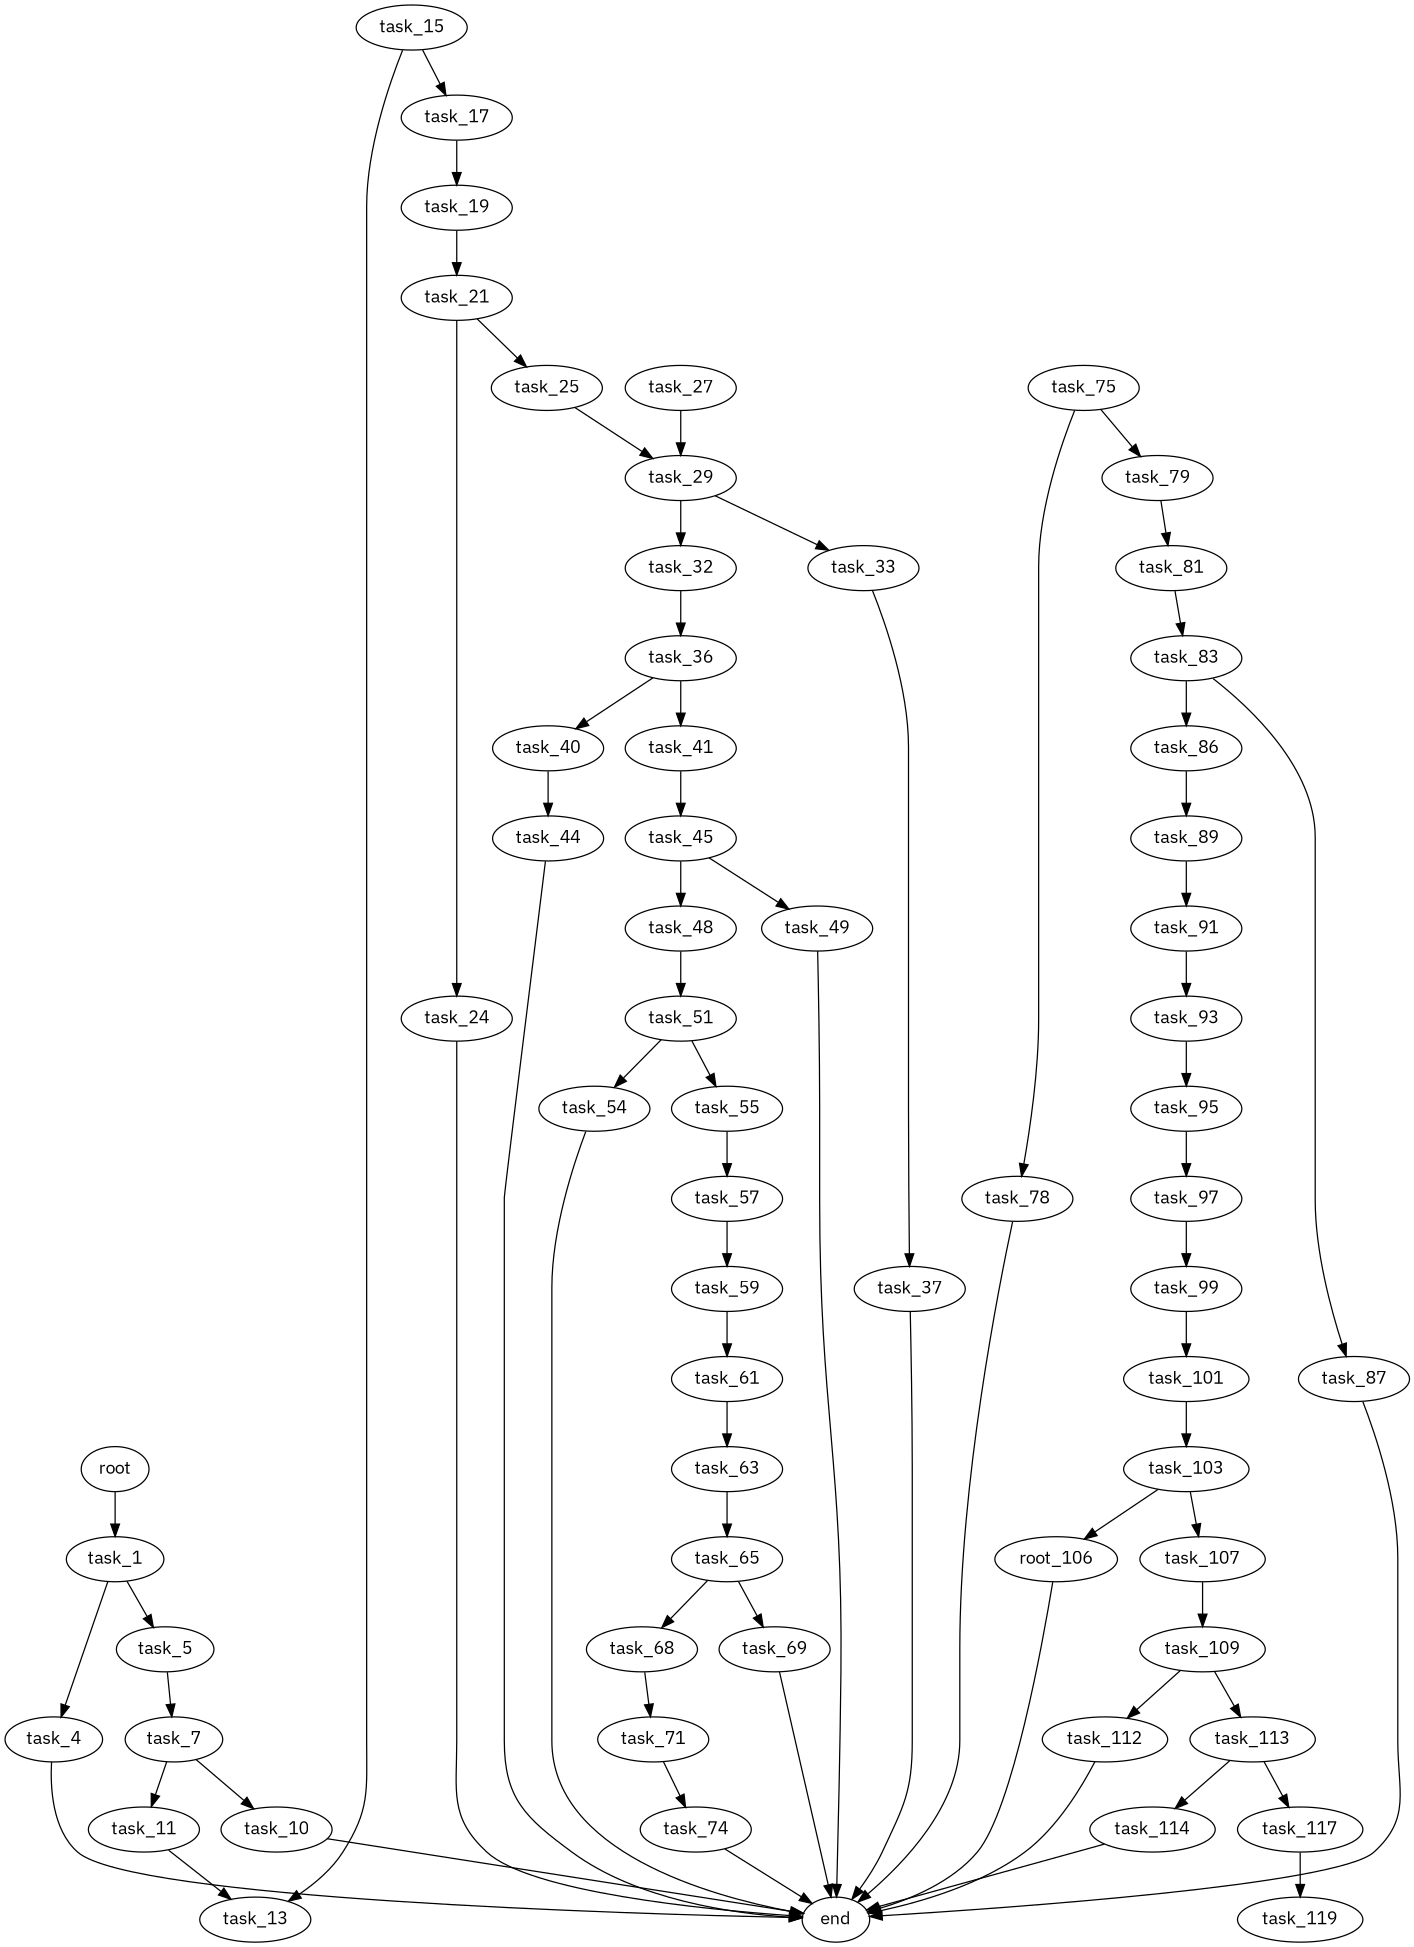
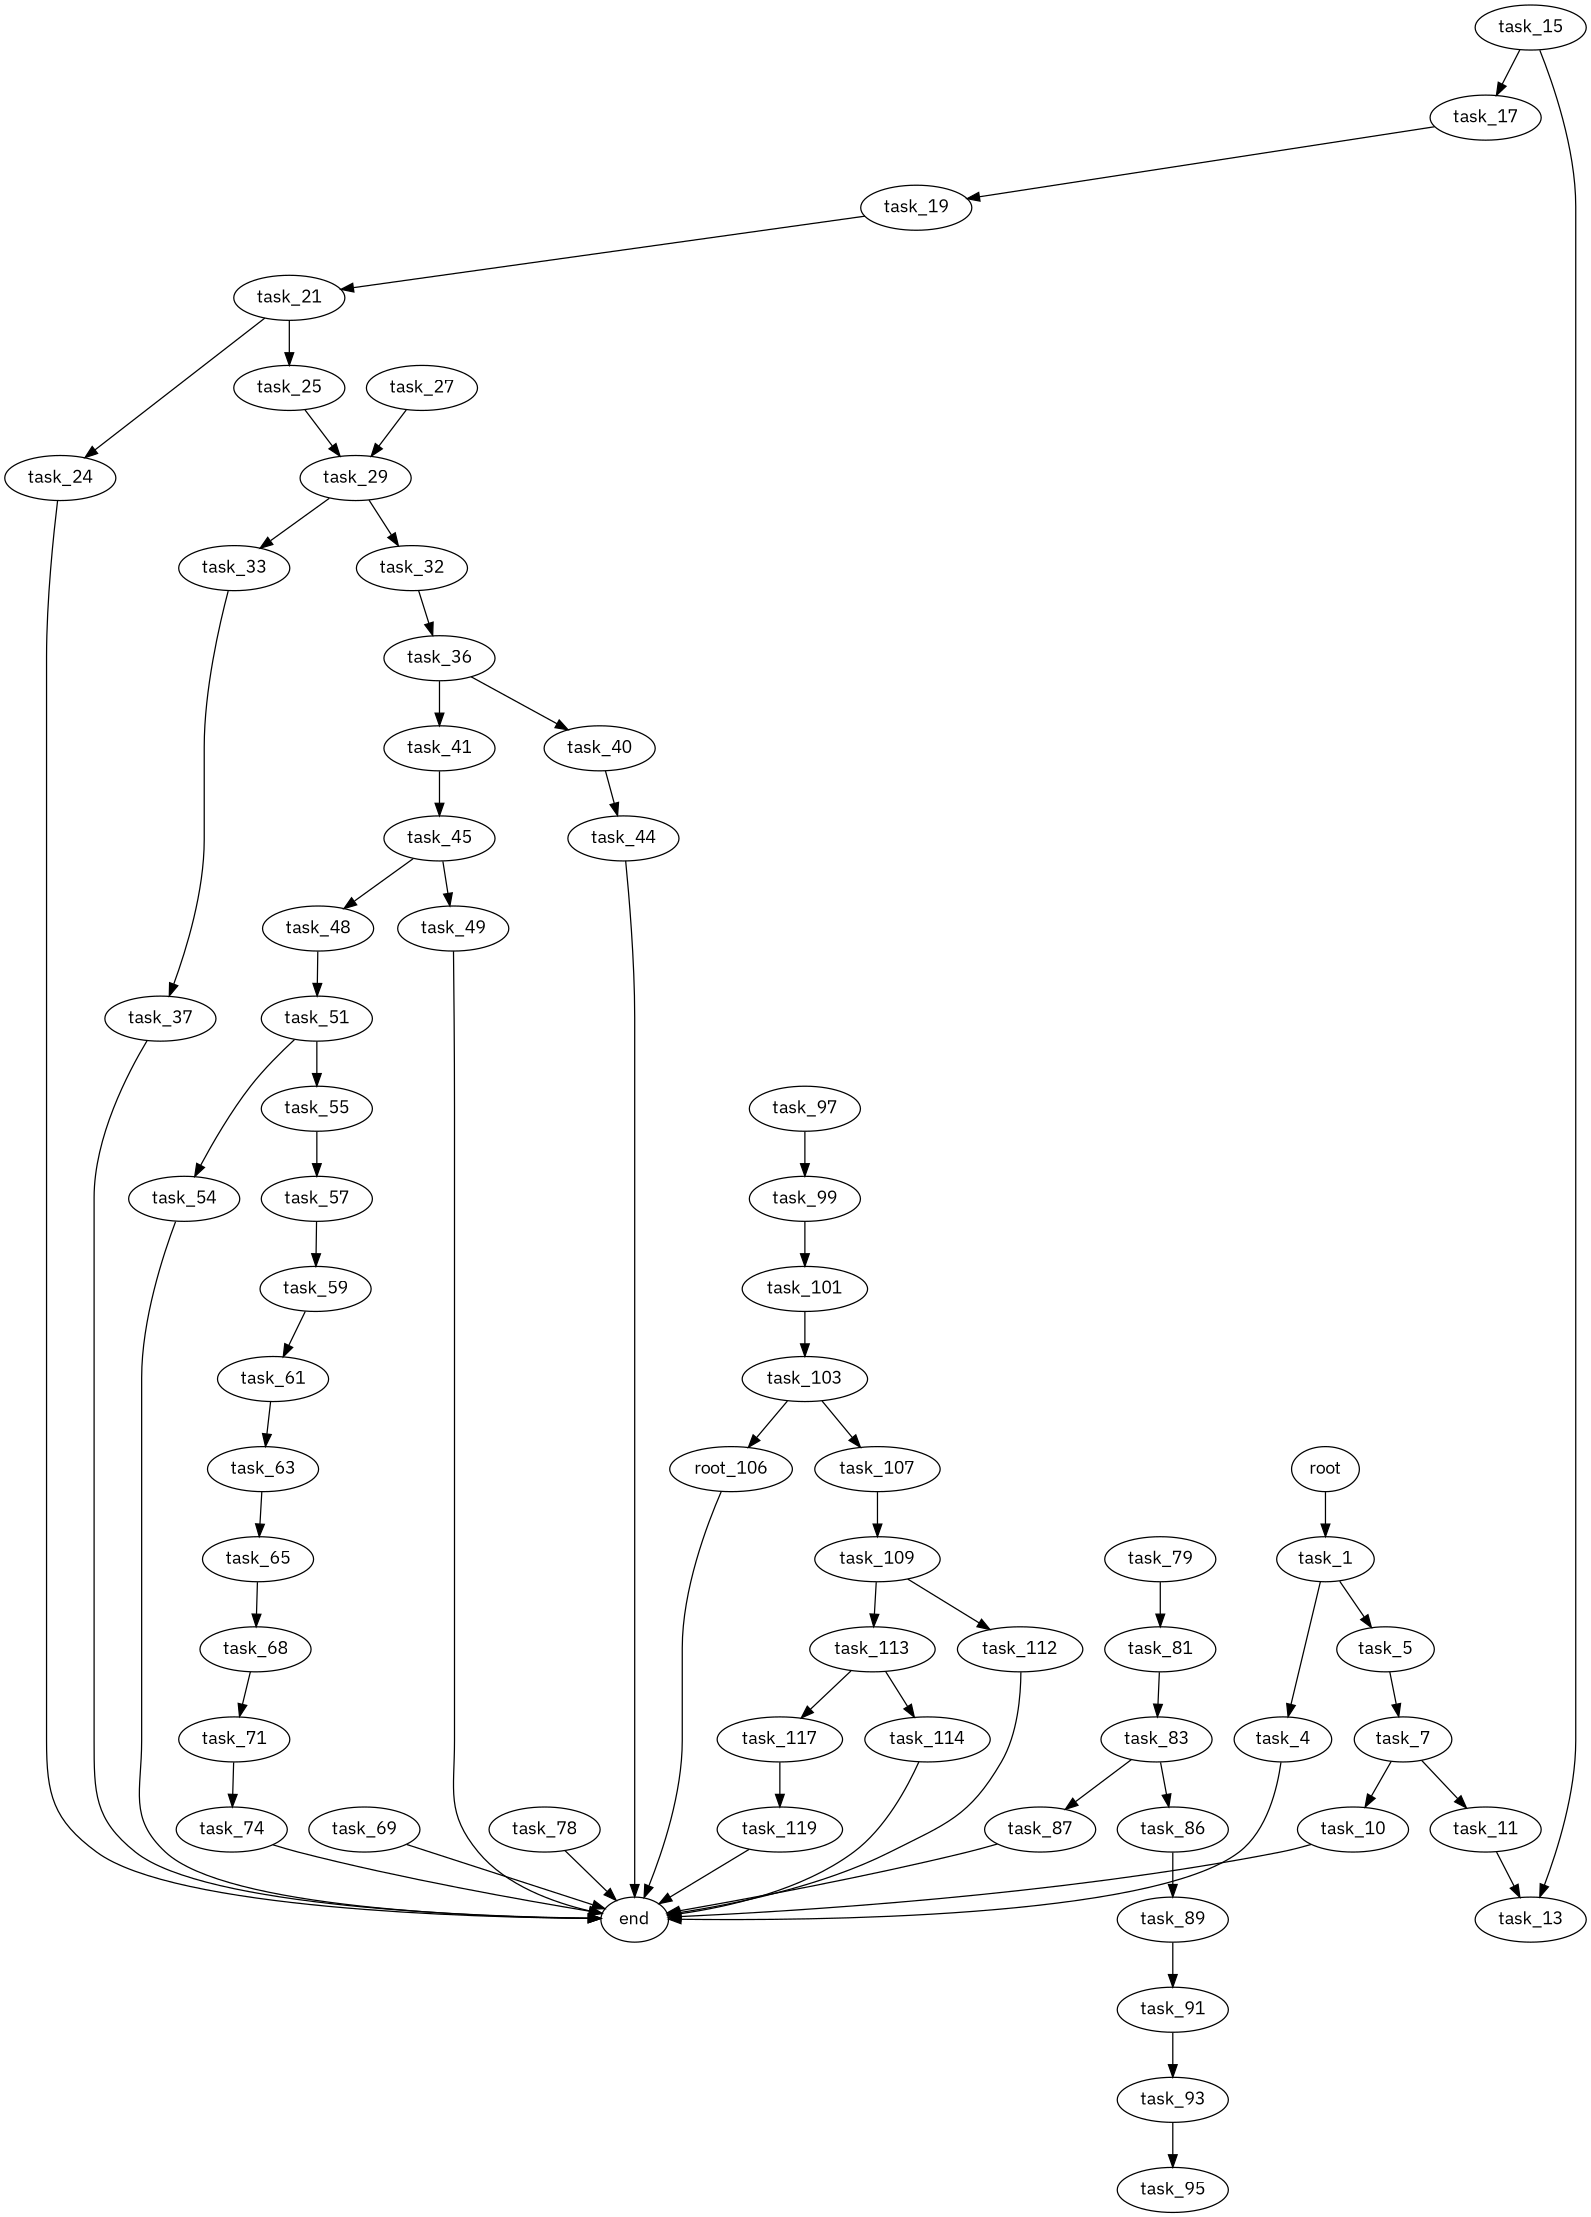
(1084, 388) -> none
(1186, 1148) -> none
(748, 1599) -> none
none -> (710, 1873)
